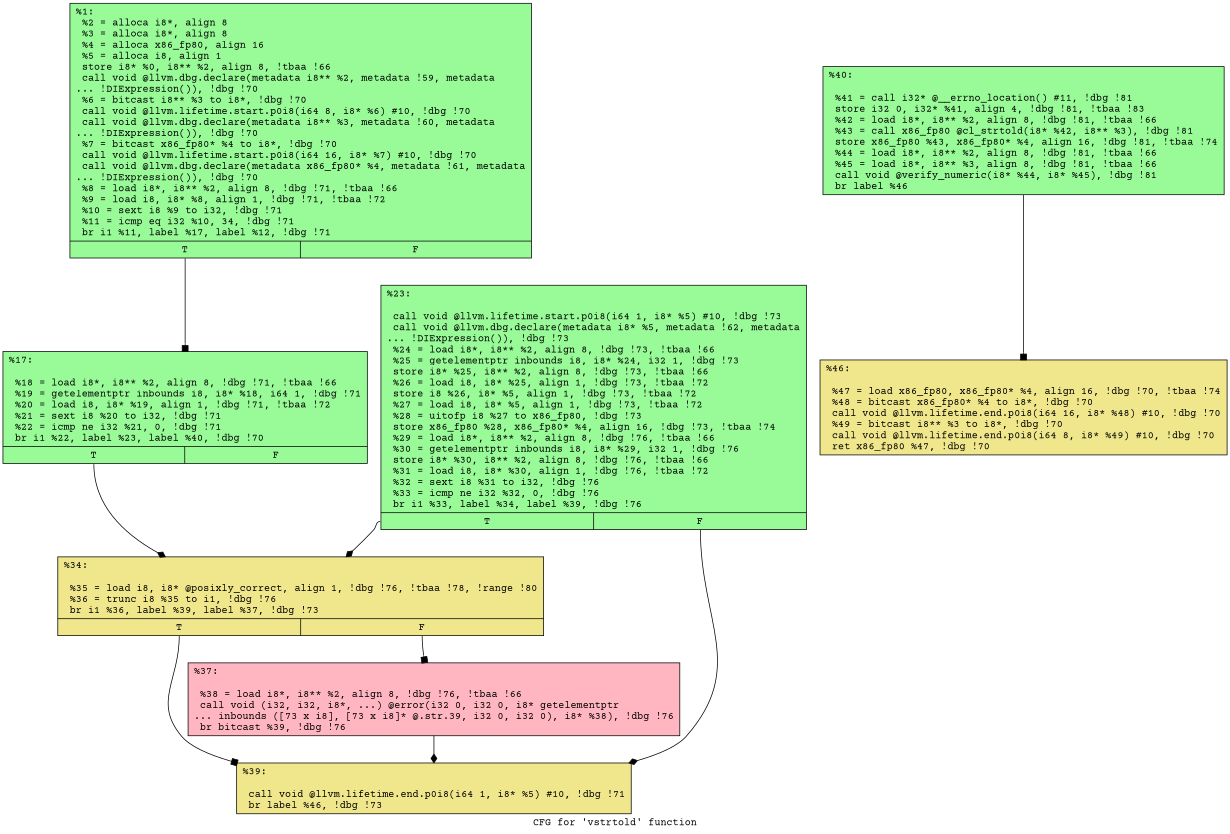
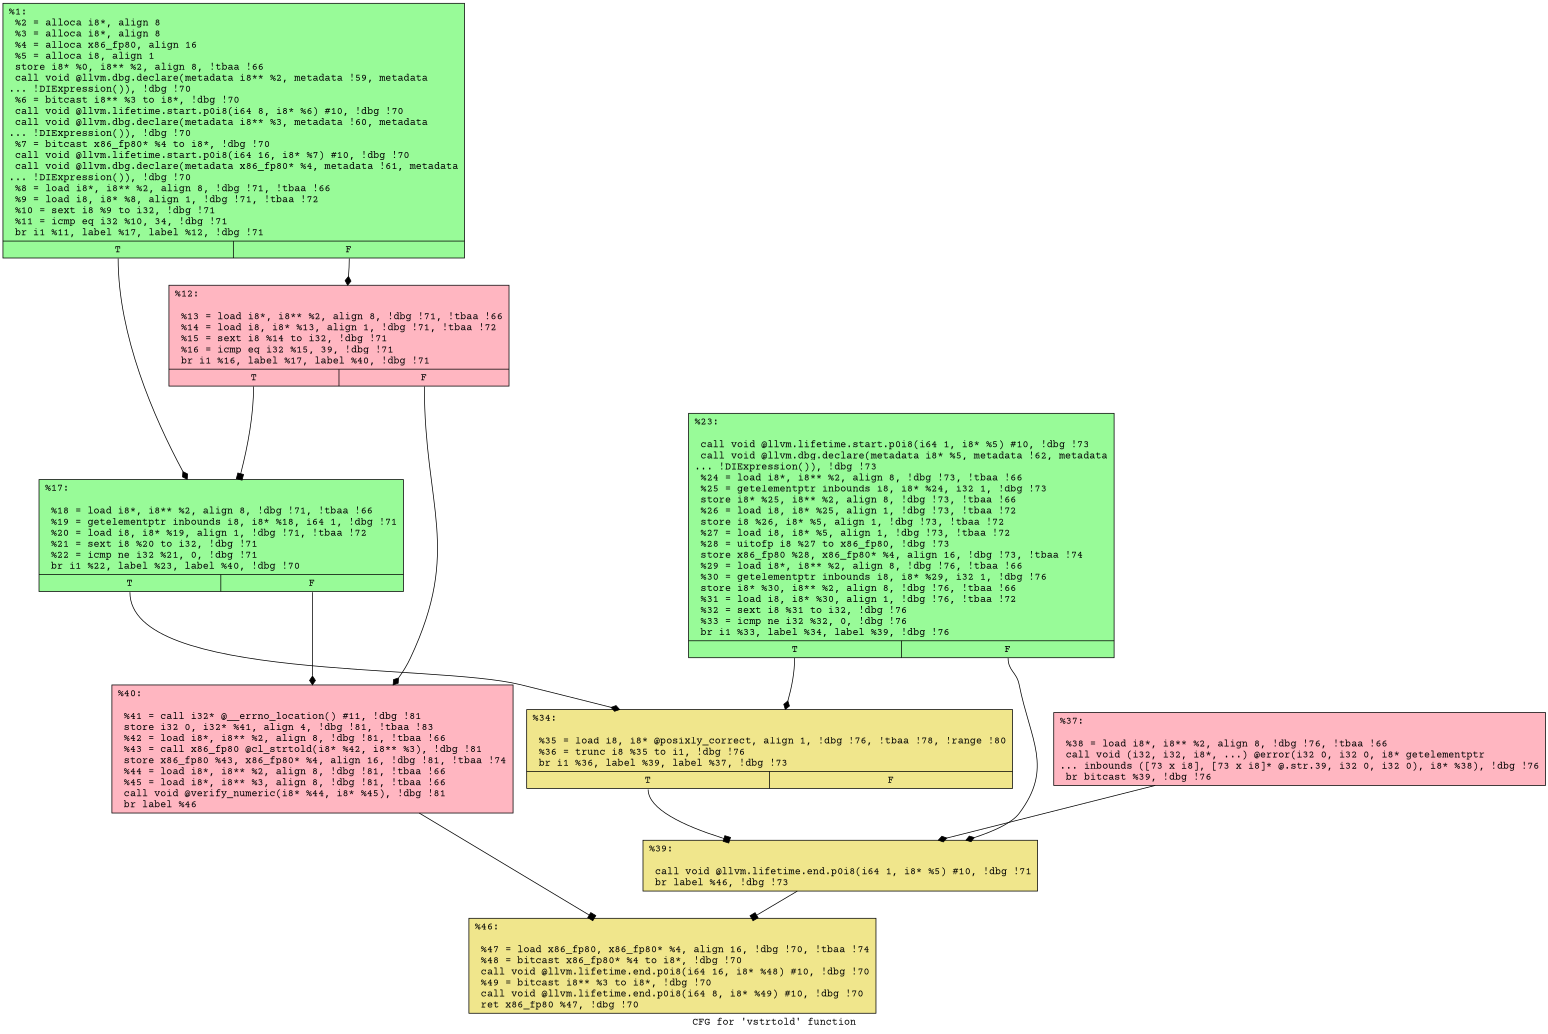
(1024, 131) -> (312, 749)
(185, 301) -> (138, 369)
none -> (339, 336)
none -> (312, 634)
(423, 646) -> none
none -> (778, 903)
